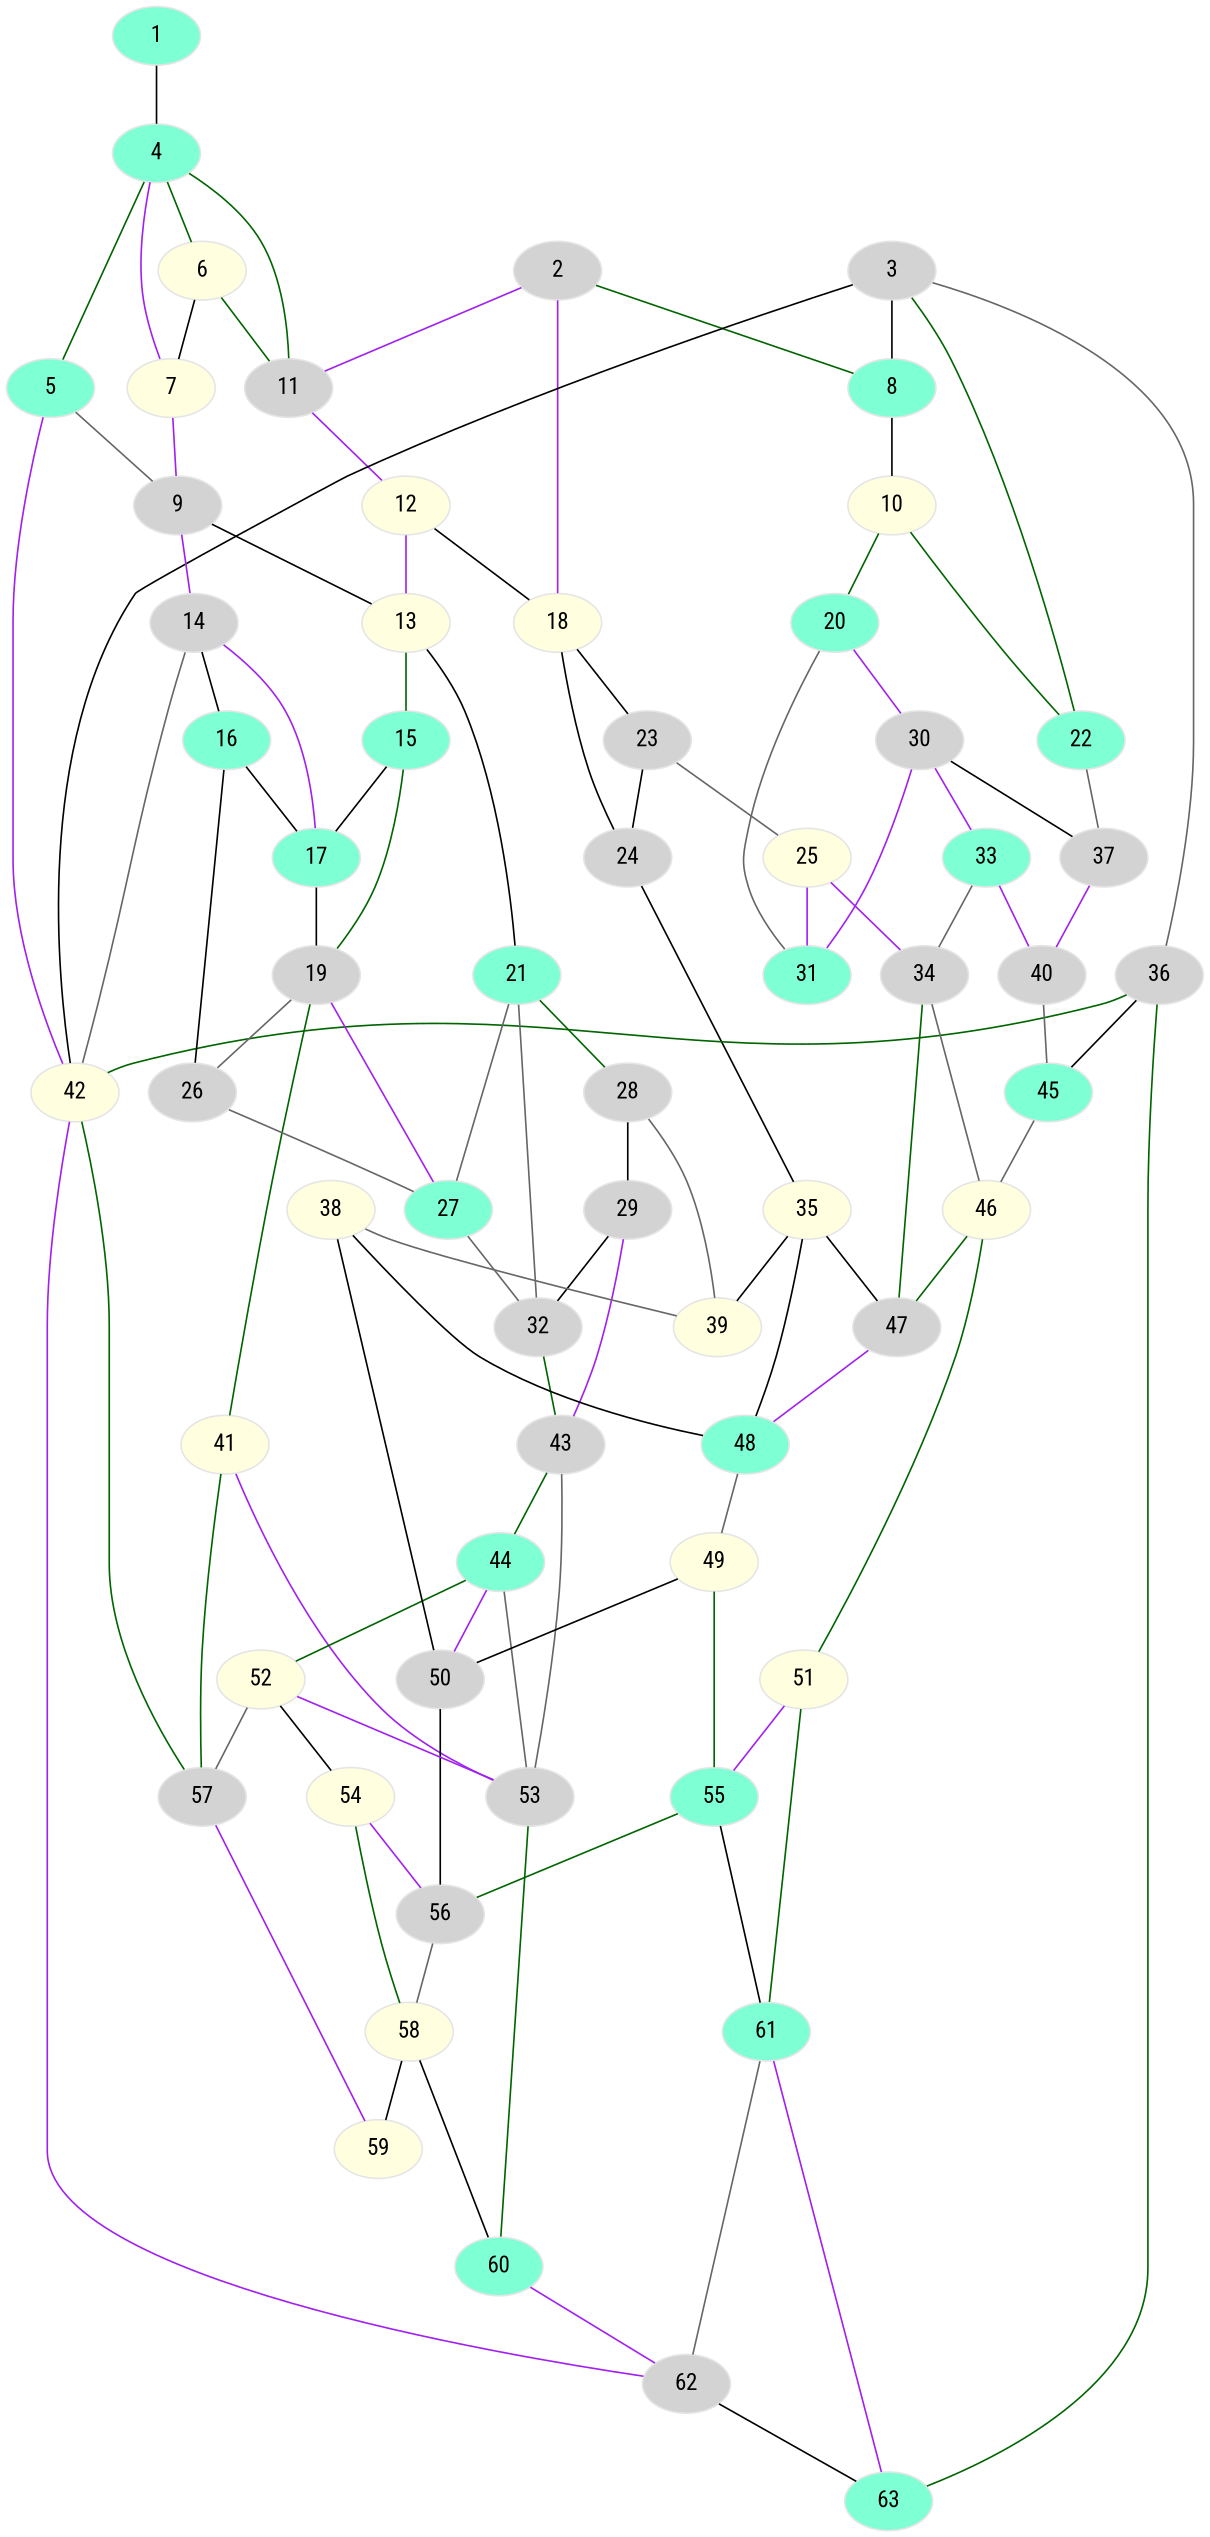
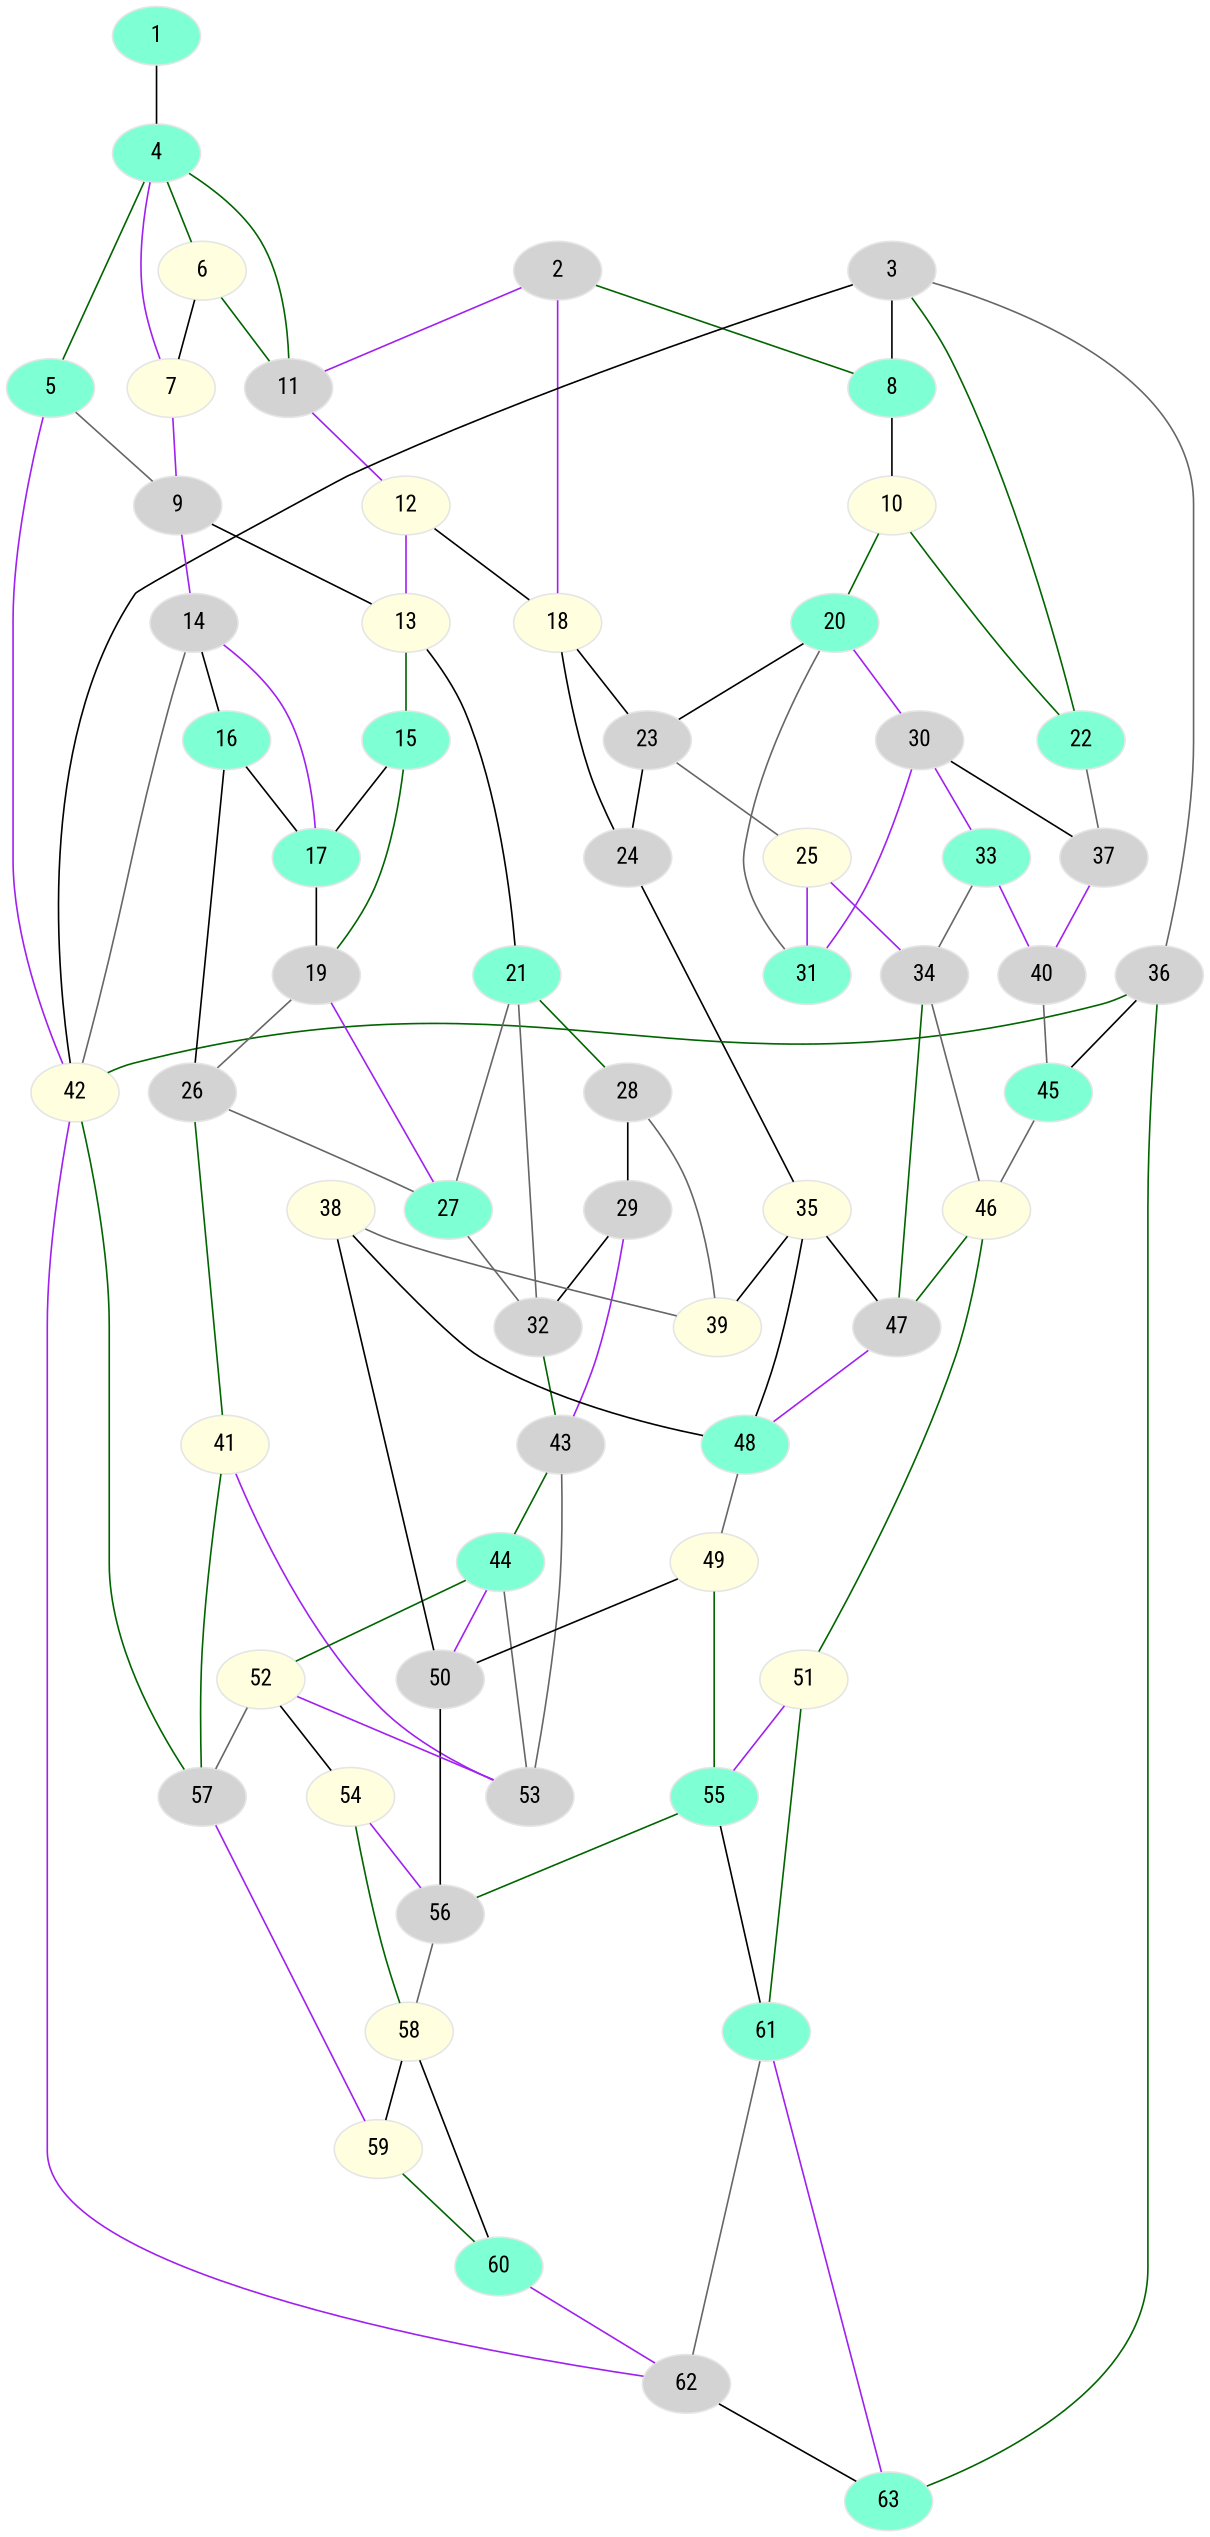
none -> (741, 681)
(267, 1209) -> (209, 1269)
(514, 2031) -> (439, 2208)
